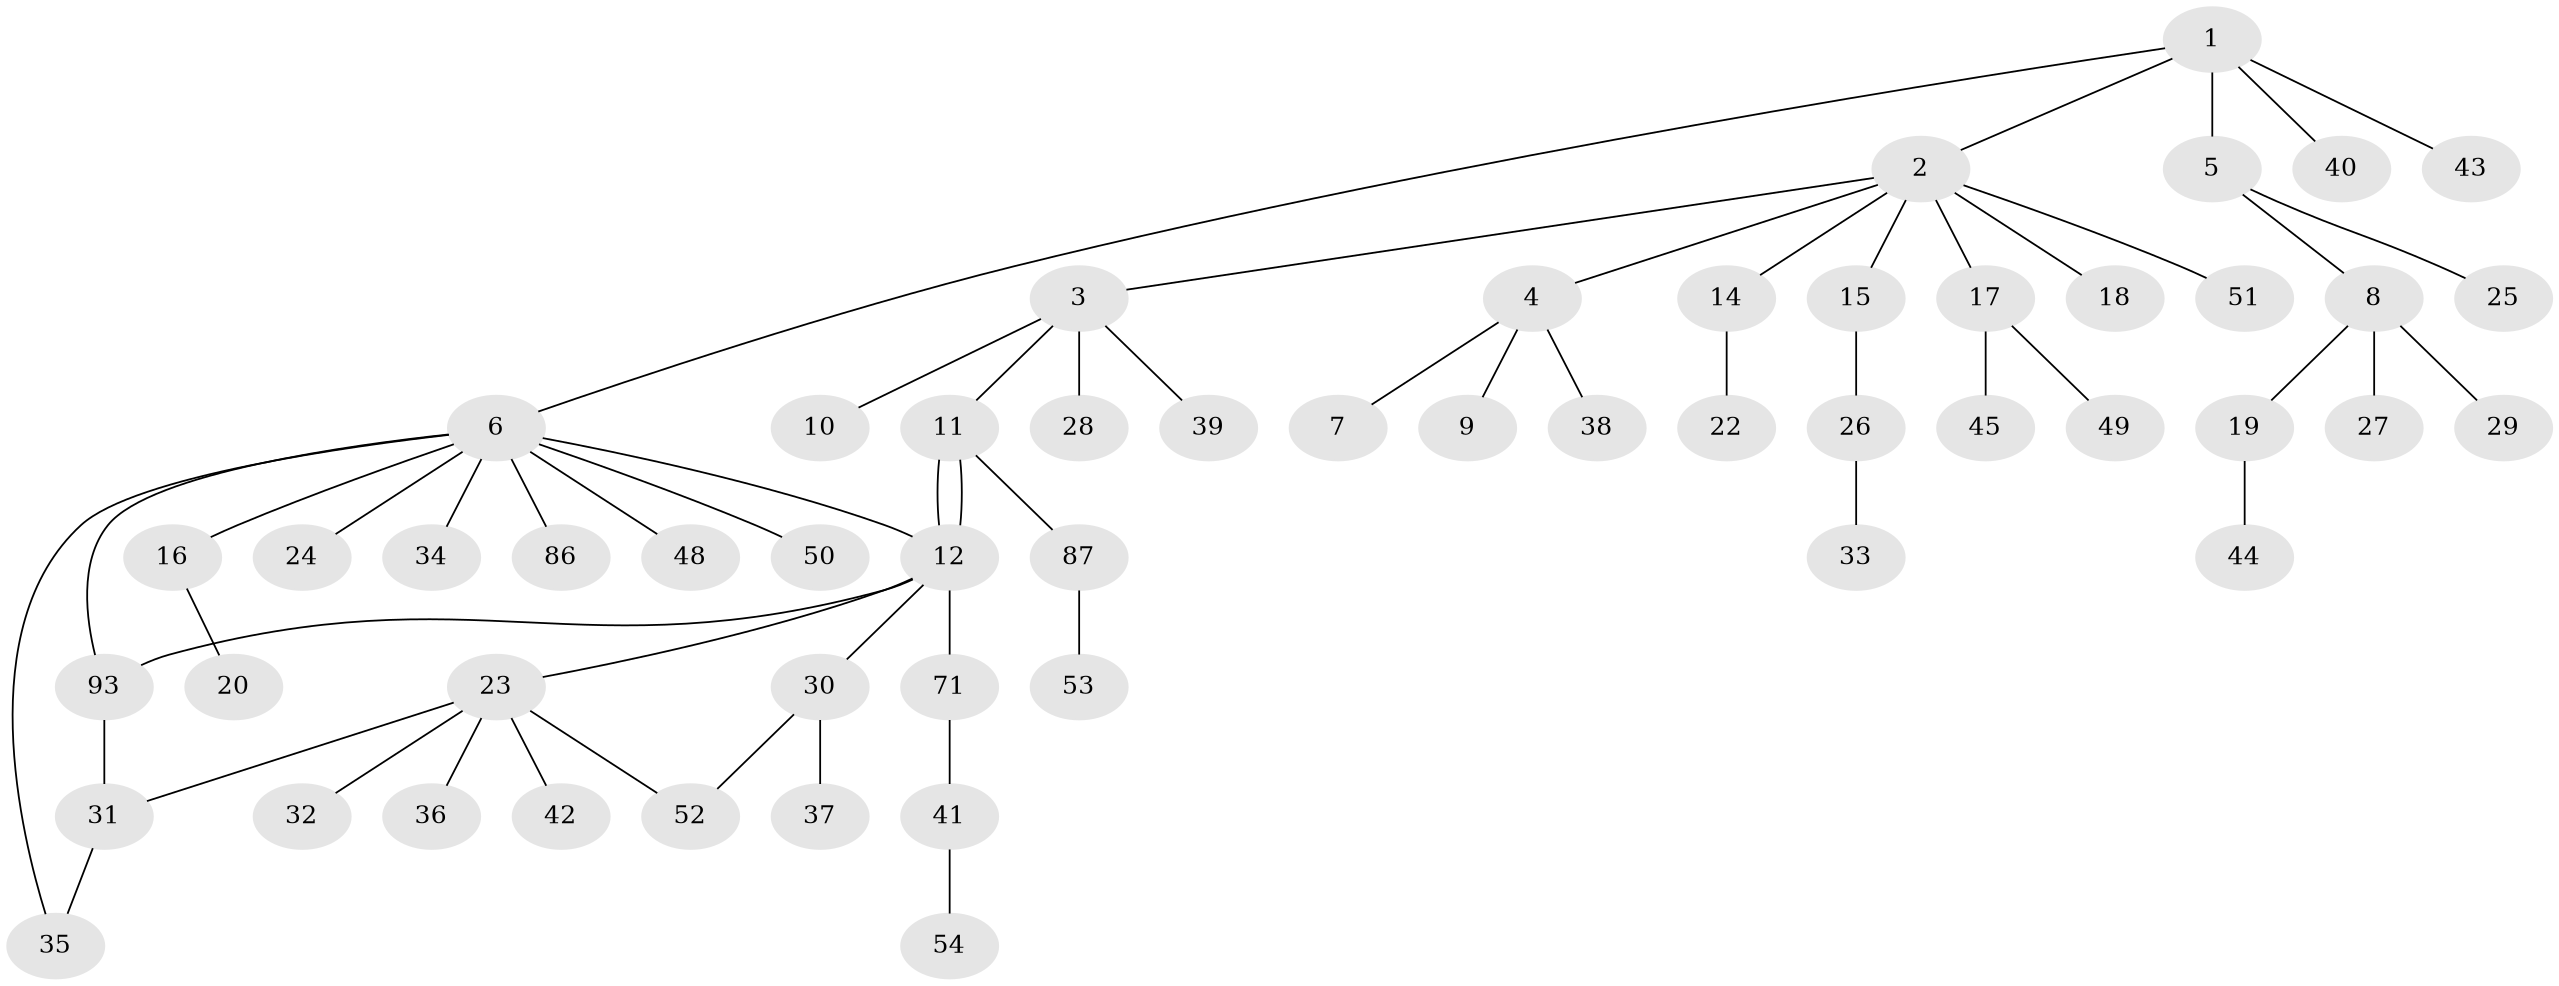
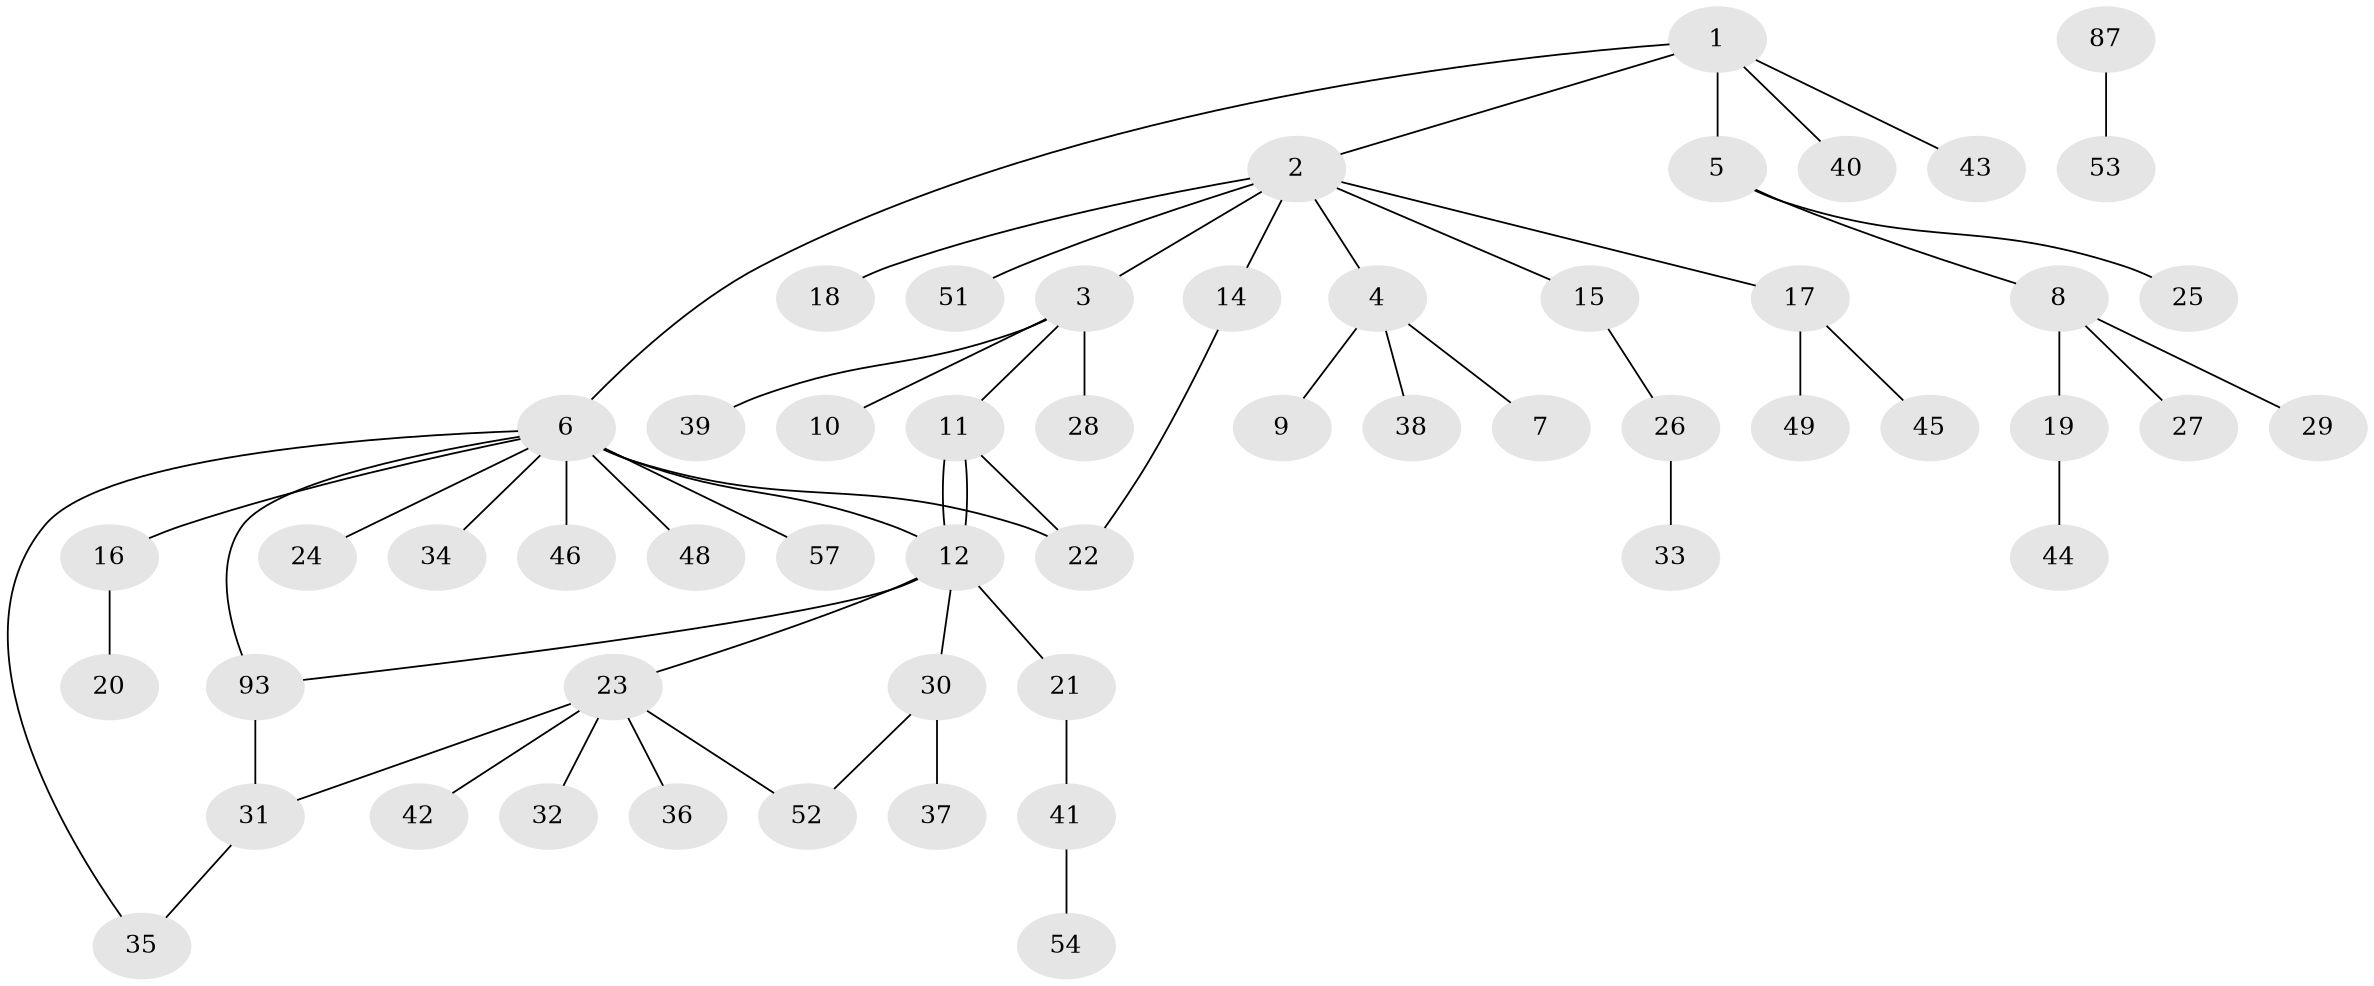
none -> (825, 493)
(1014, 493) -> (1020, 493)
(561, 558) -> (566, 558)
(820, 558) -> (825, 558)
(950, 687) -> (1067, 687)
